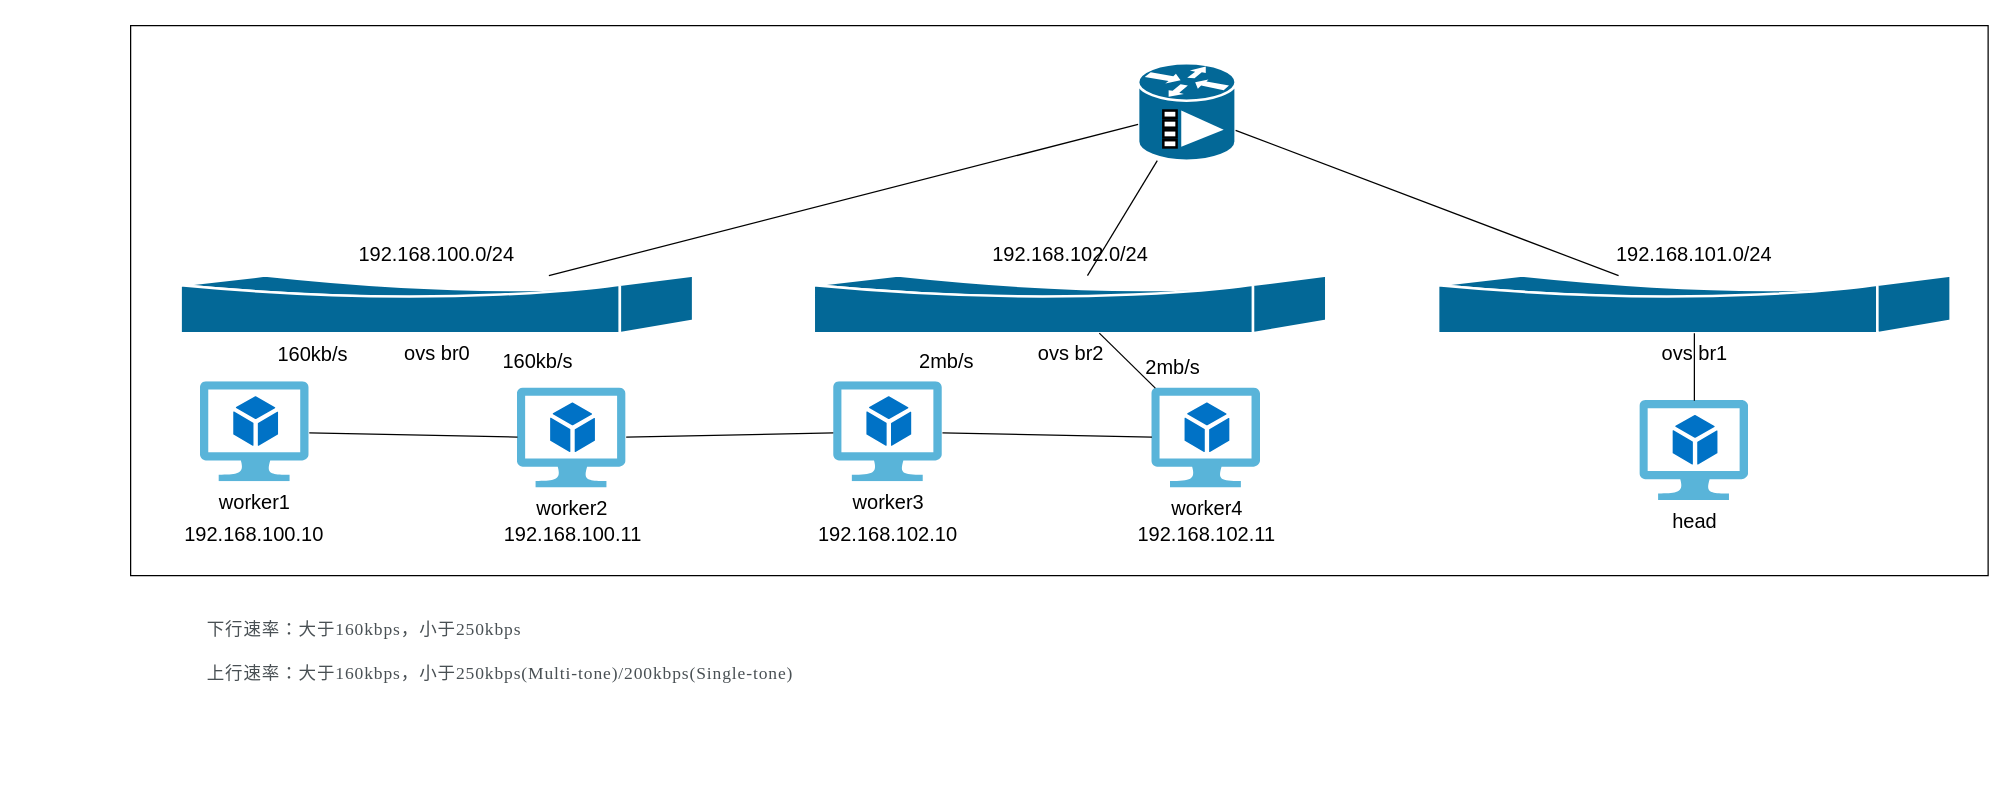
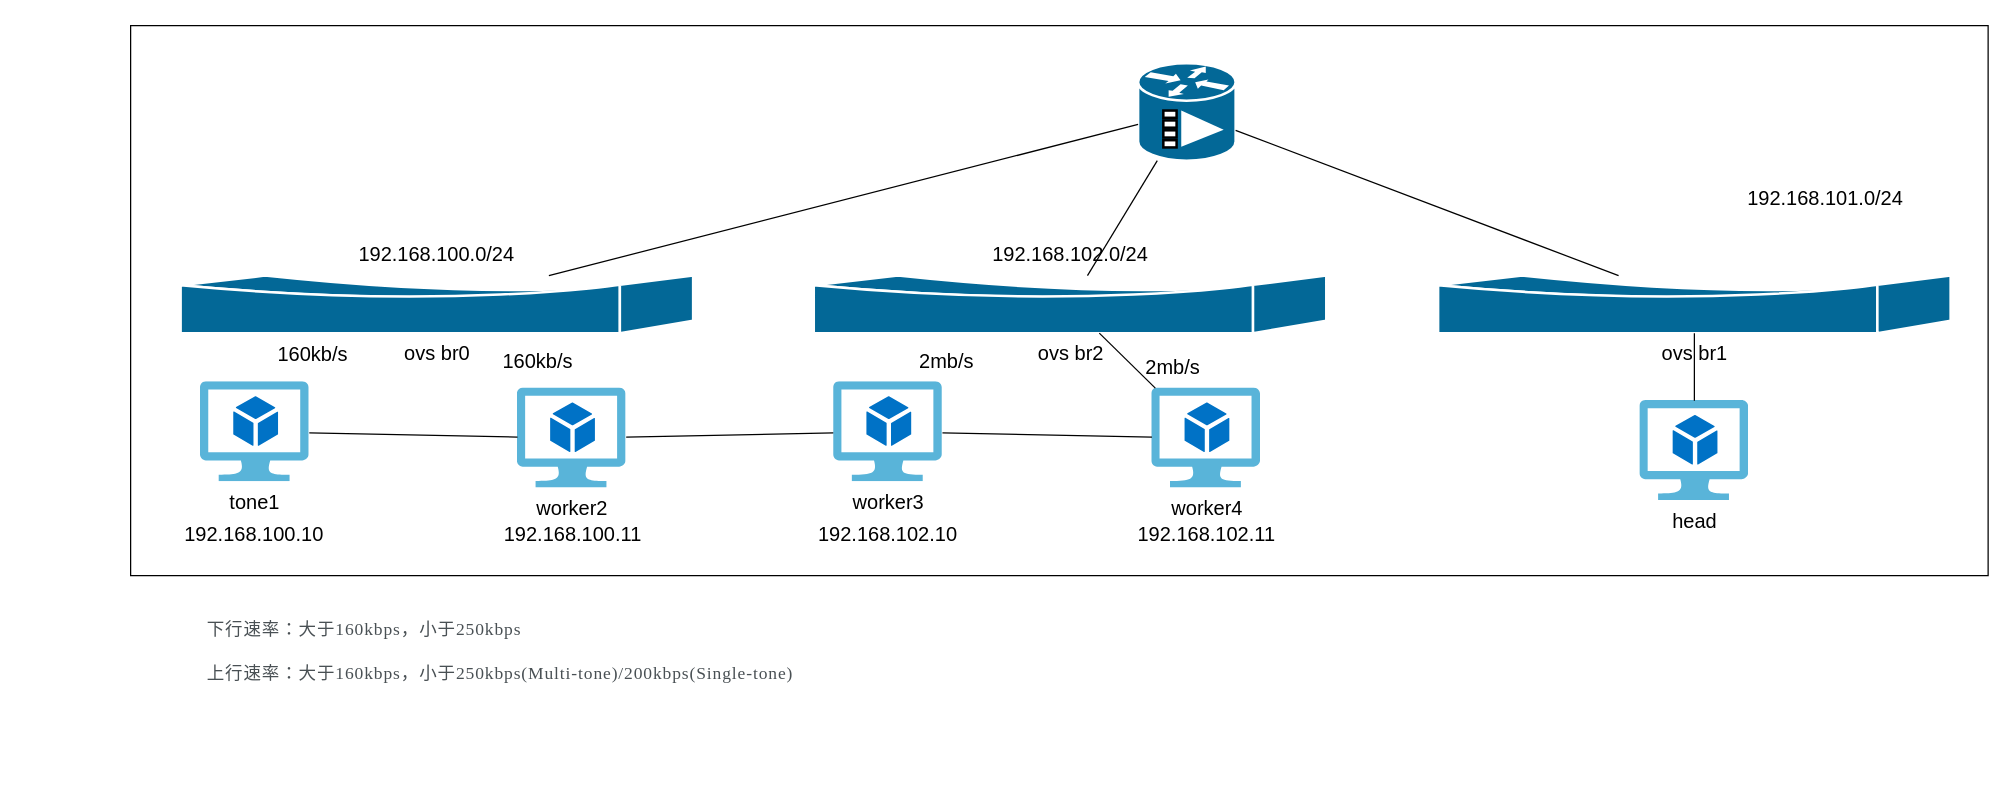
(1694, 254) -> (1826, 198)
(255, 500) -> (255, 500)
